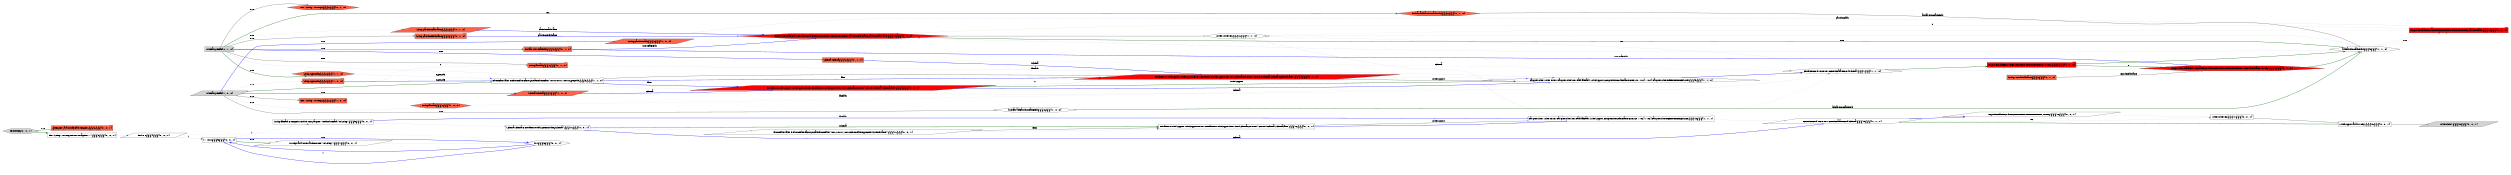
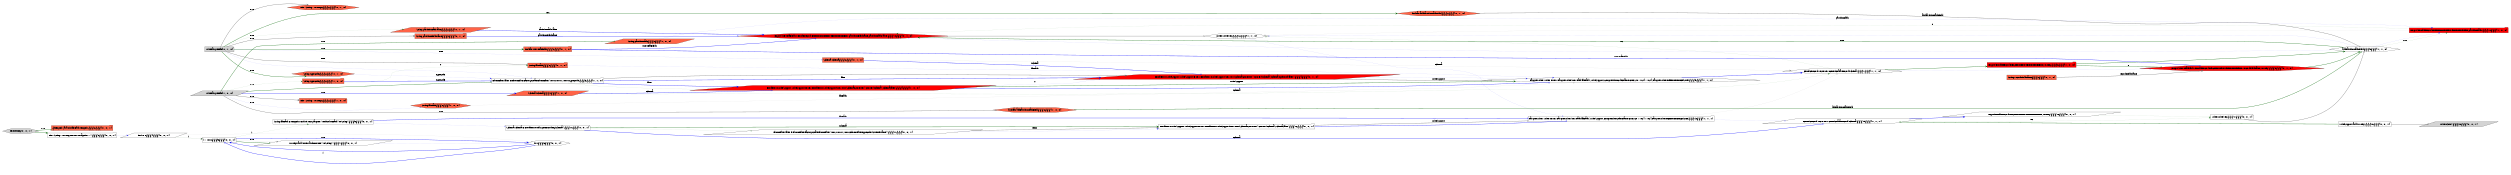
(407, 43) -> (407, 43)
(528, 55) -> (528, 55)
(1035, 110) -> (1035, 110)
(2295, 120) -> (2320, 113)
